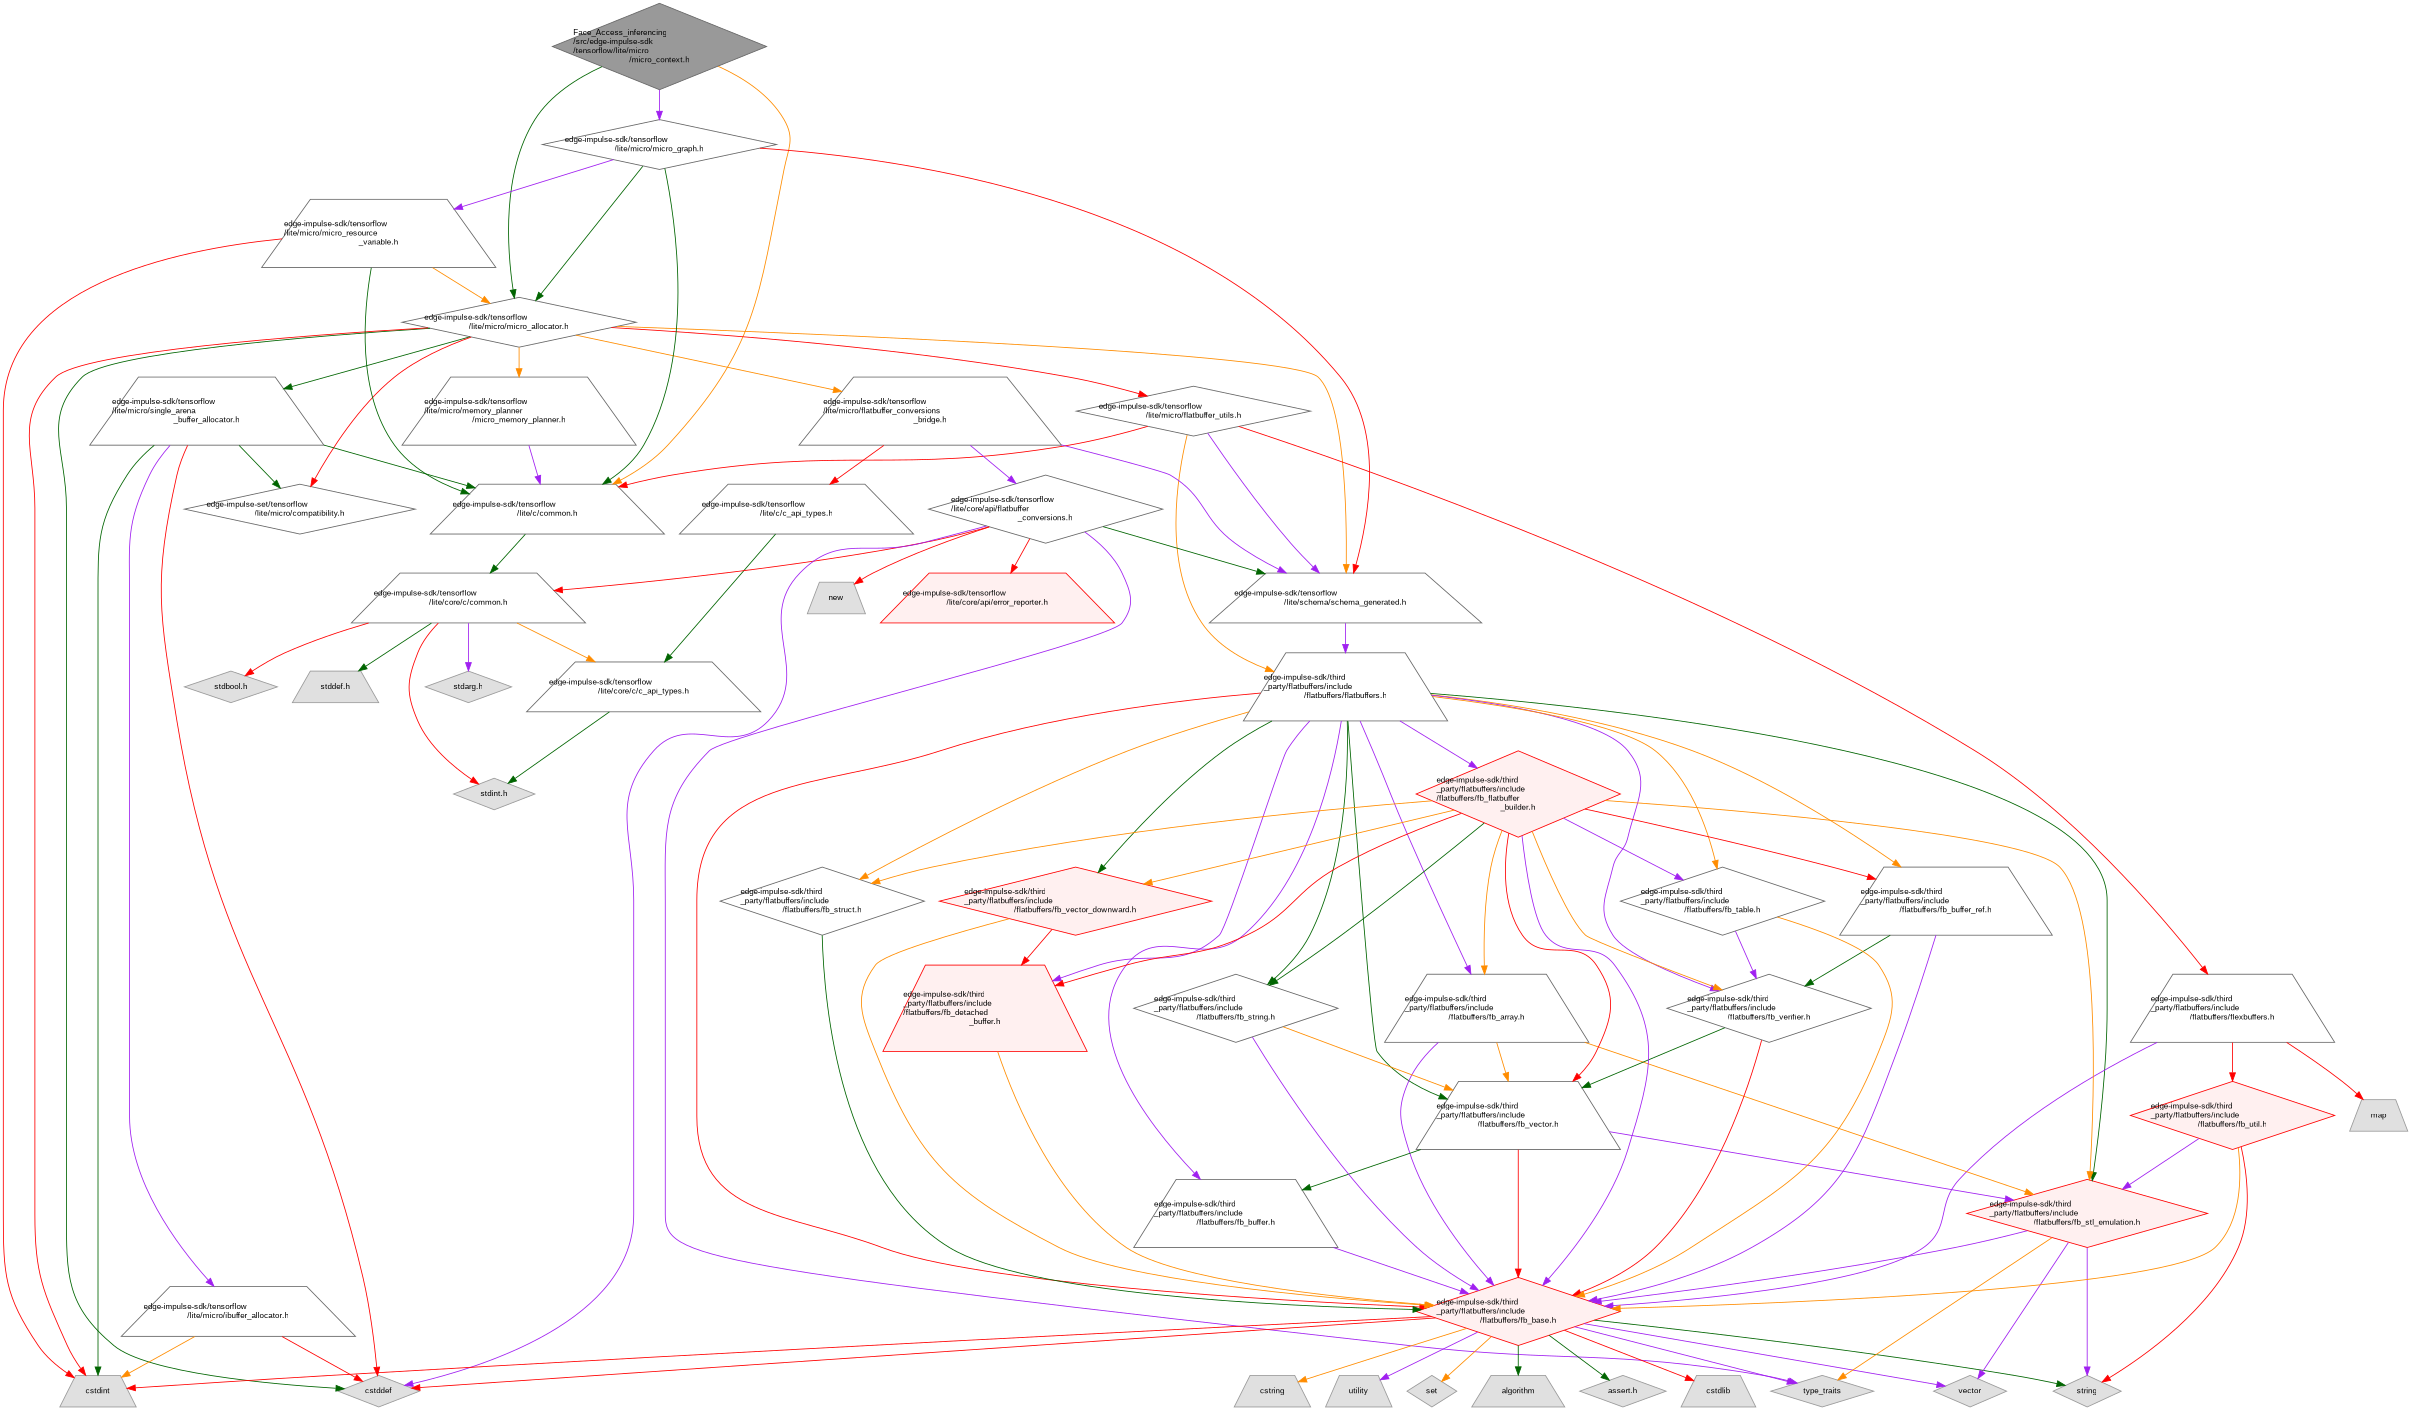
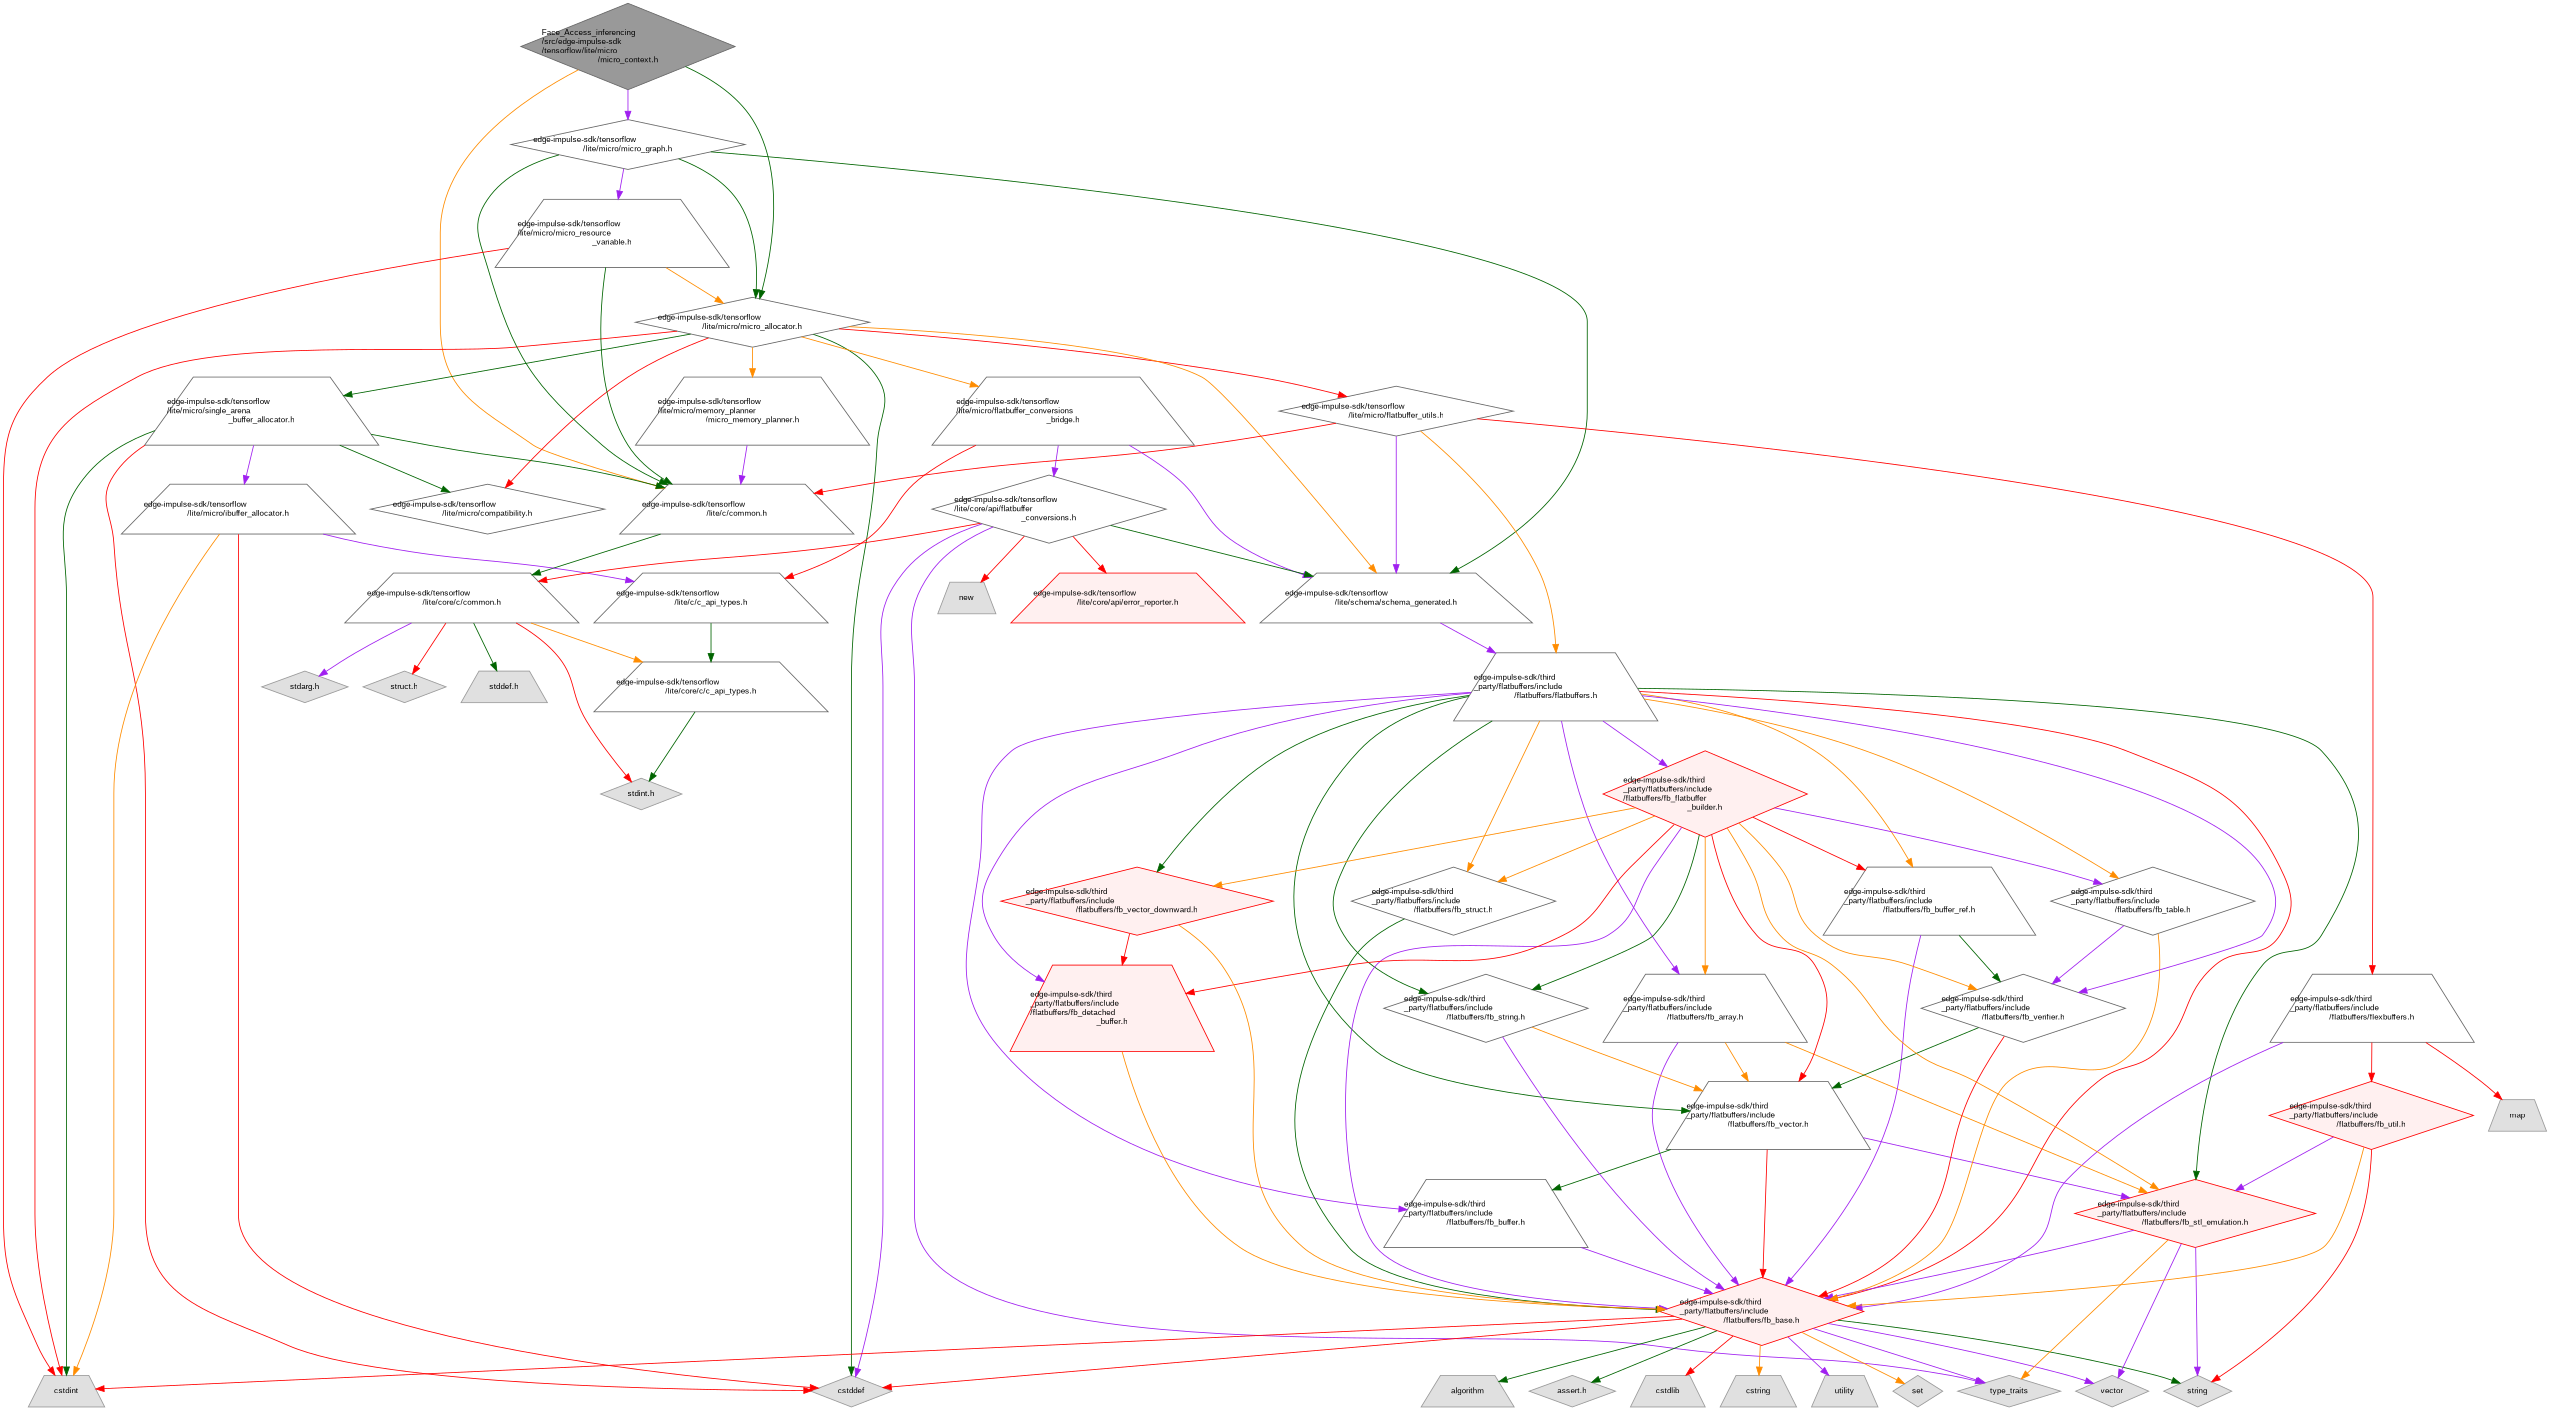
(1164, 245) -> (1311, 223)
(300, 509) -> (488, 509)
none -> (474, 559)
(231, 687) -> (405, 687)
